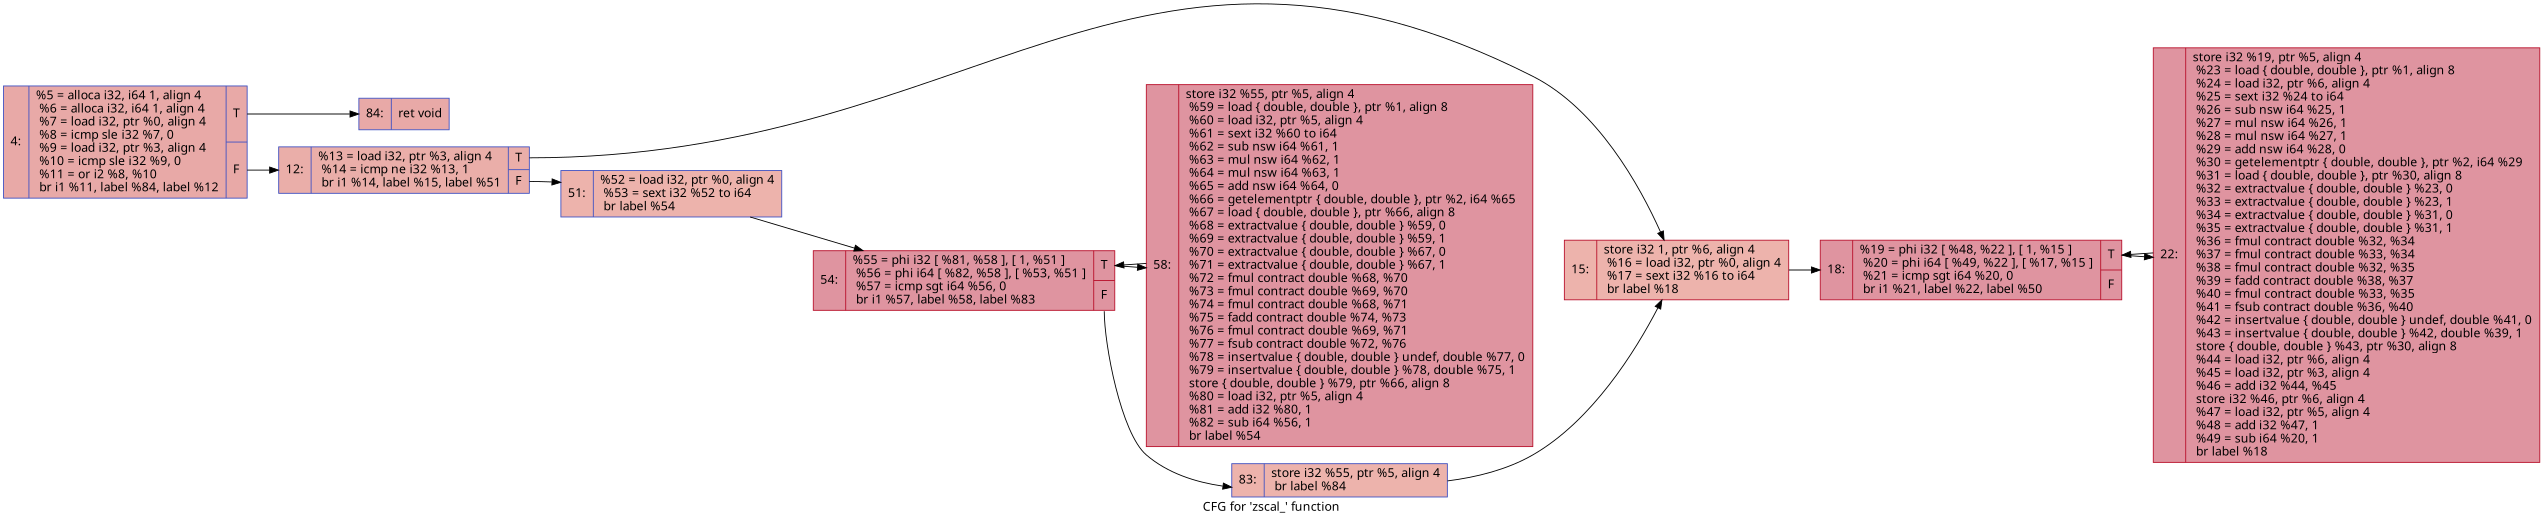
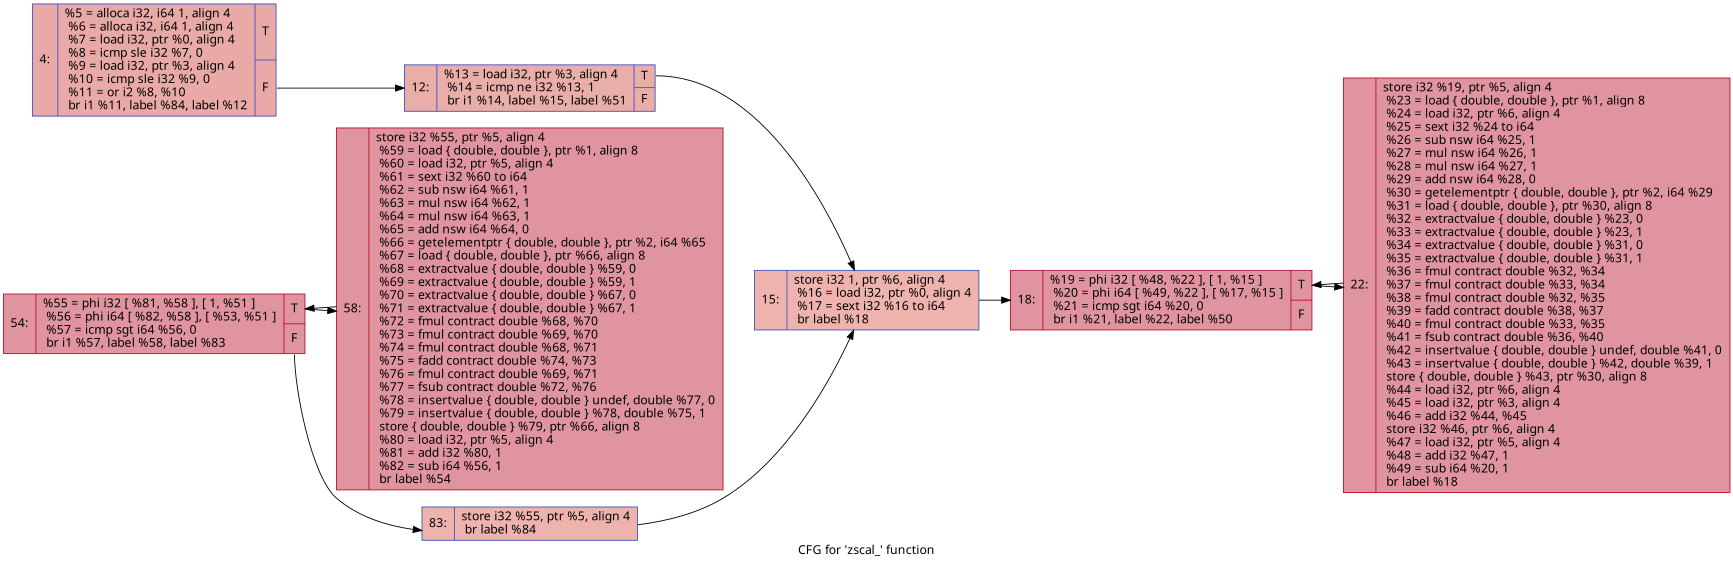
(404, 114) -> none
(671, 194) -> none
(1677, 270) -> (867, 300)
